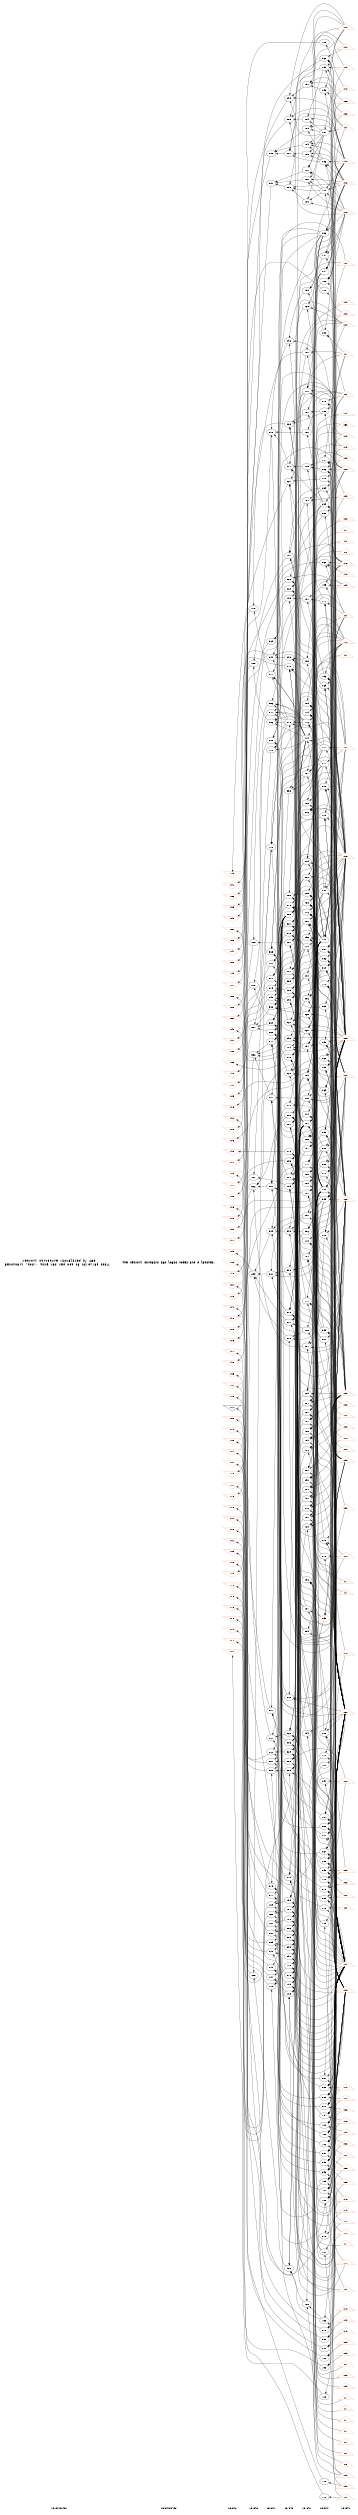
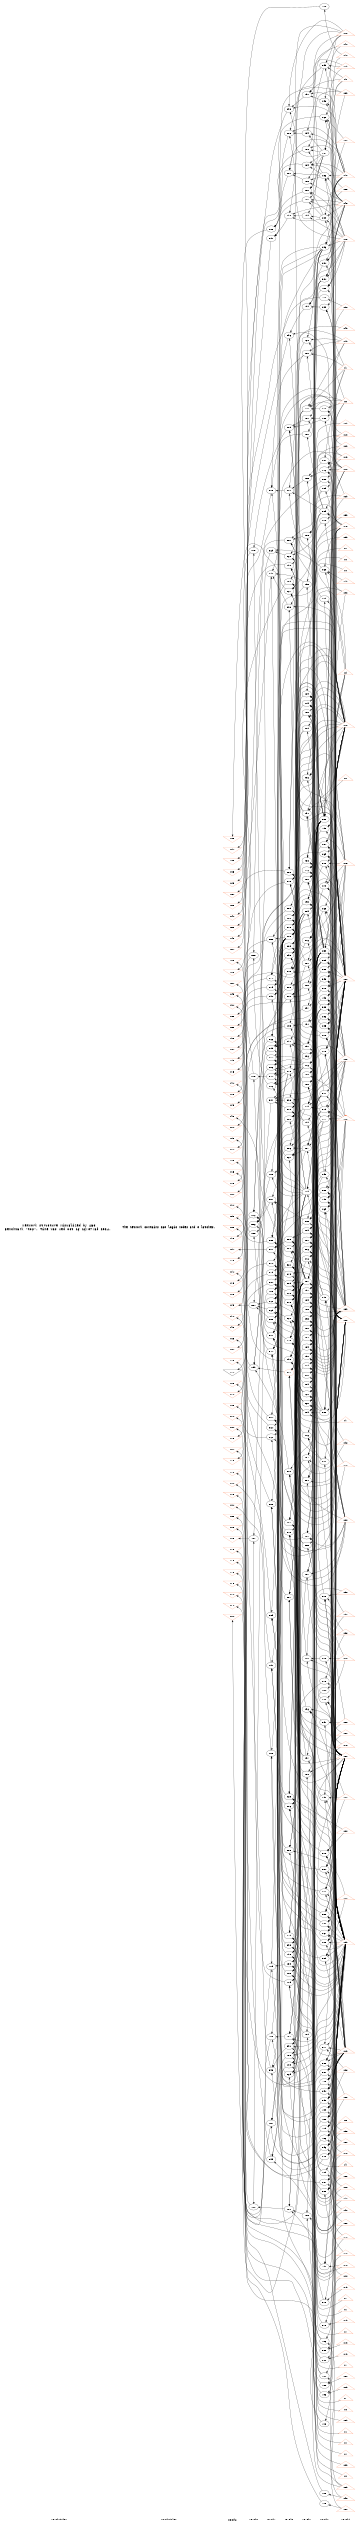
(264, 950) -> (263, 1303)
(289, 1322) -> (289, 1373)
(324, 1618) -> (324, 1174)
(336, 1951) -> none
none -> (346, 2310)
